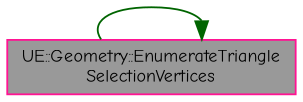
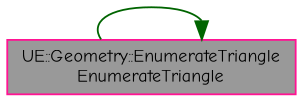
(151, 67) -> (151, 67)
